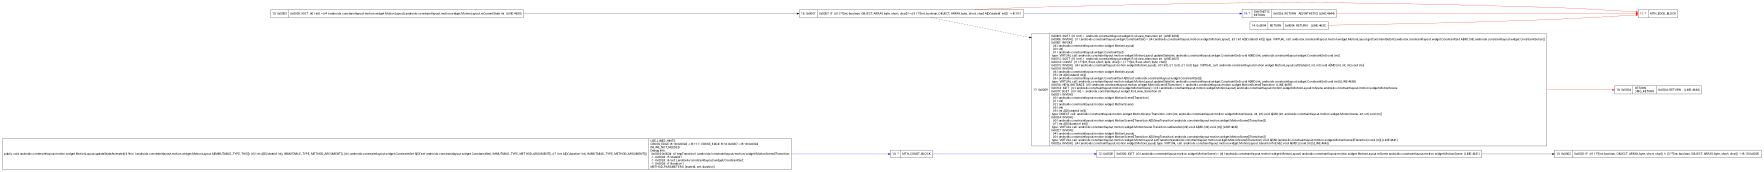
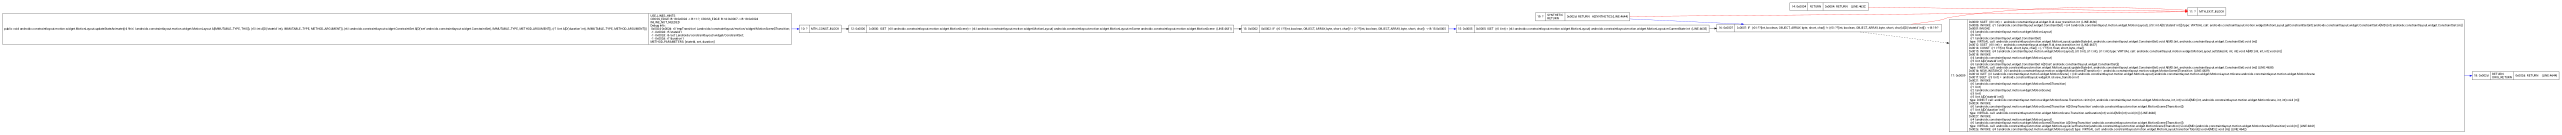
(1663, 13) -> (2212, 11)
(1132, 14) -> (1686, 21)
none -> (1451, 29)
(1580, 90) -> (2467, 76)
(1013, 154) -> (844, 29)
